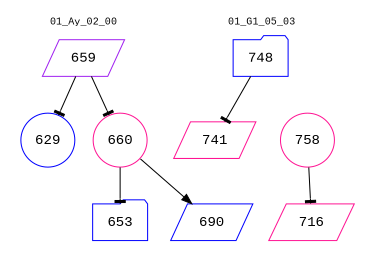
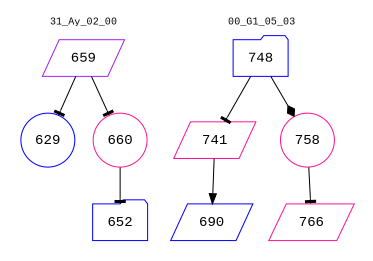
(84, 22) -> (84, 22)
(262, 22) -> (262, 22)
none -> (279, 91)
(171, 185) -> (213, 176)
(120, 222) -> (120, 222)
(312, 222) -> (312, 222)
